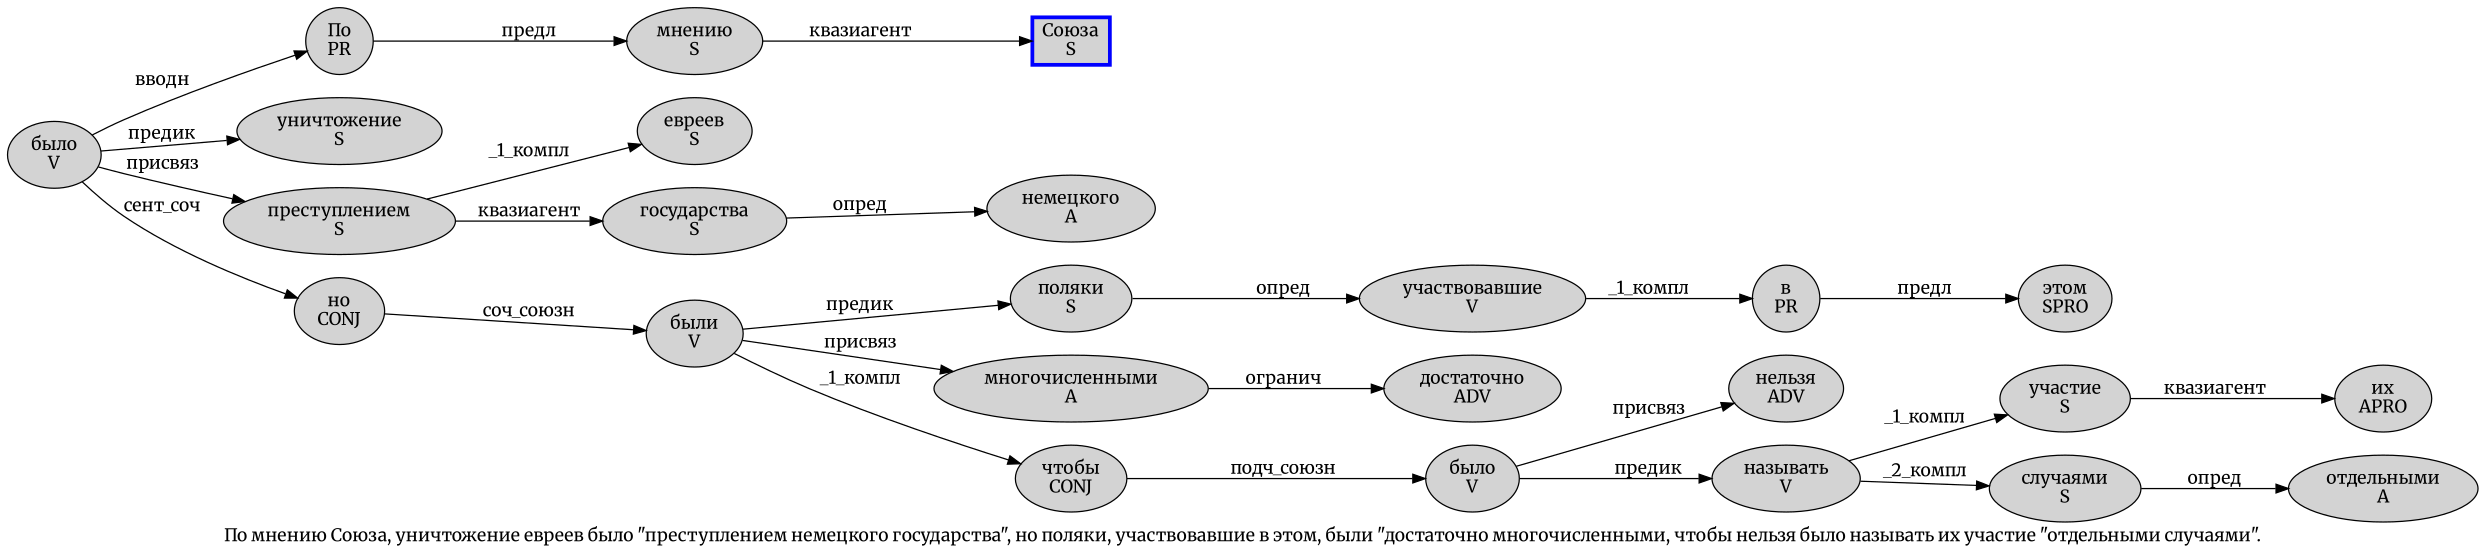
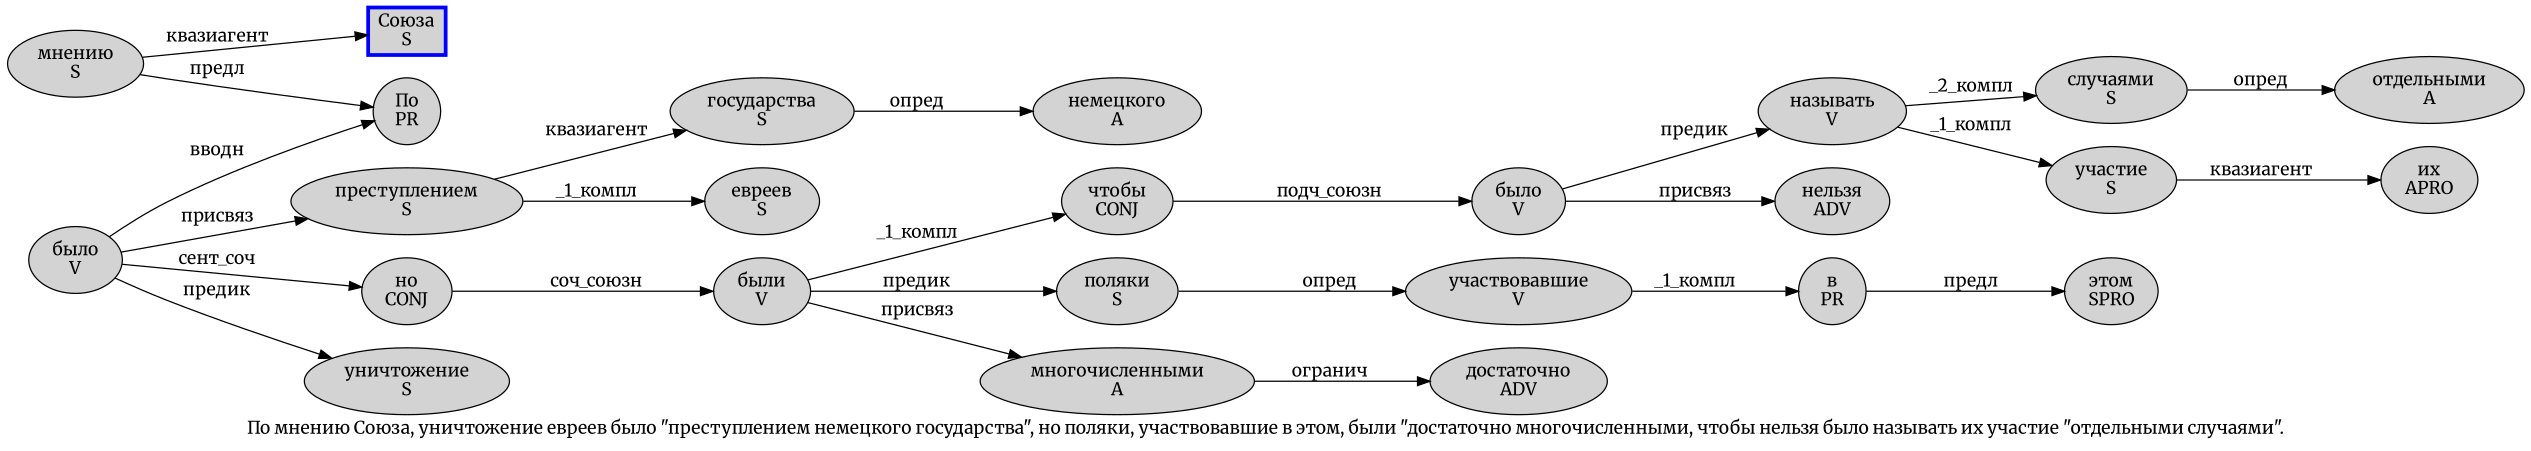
(494, 41) -> (250, 91)
